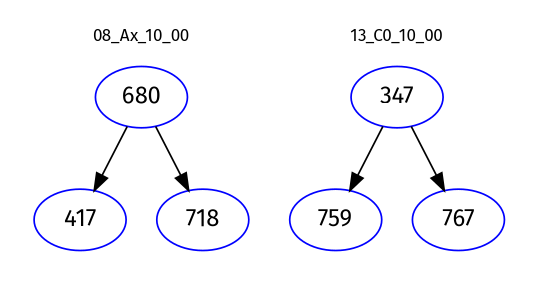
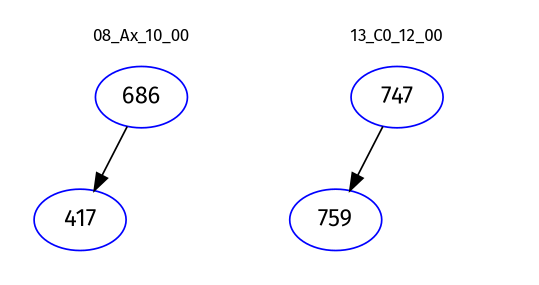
(397, 37) -> (397, 37)
(141, 97) -> (141, 97)
(397, 97) -> (397, 97)
(203, 220) -> none
(458, 220) -> none
